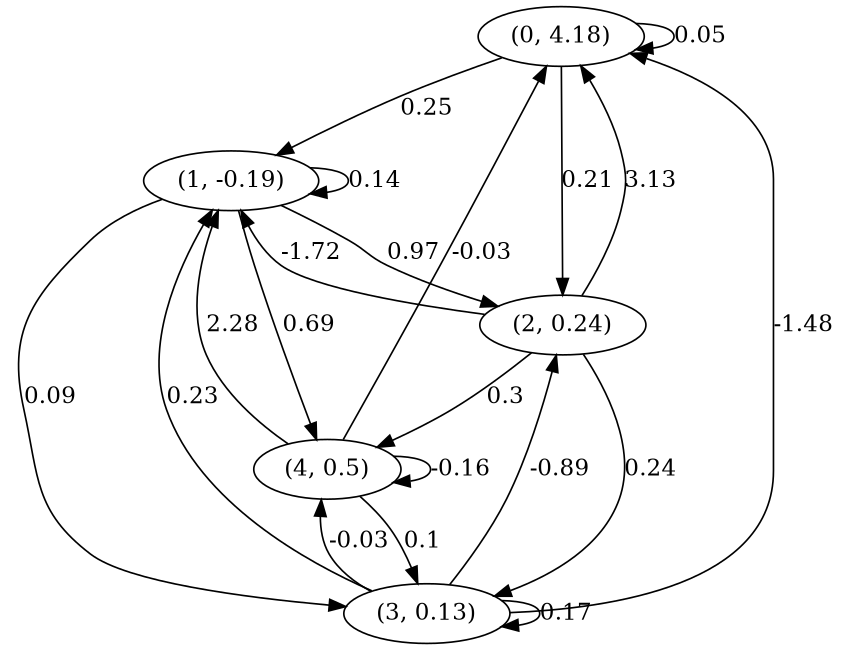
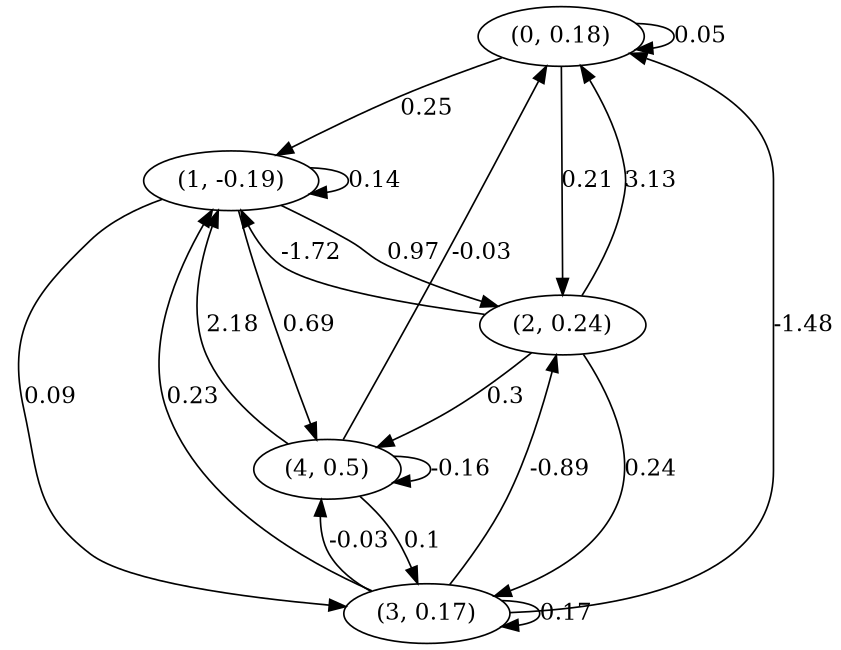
(561, 36) -> (561, 36)
(233, 325) -> (233, 325)
(427, 614) -> (427, 614)
